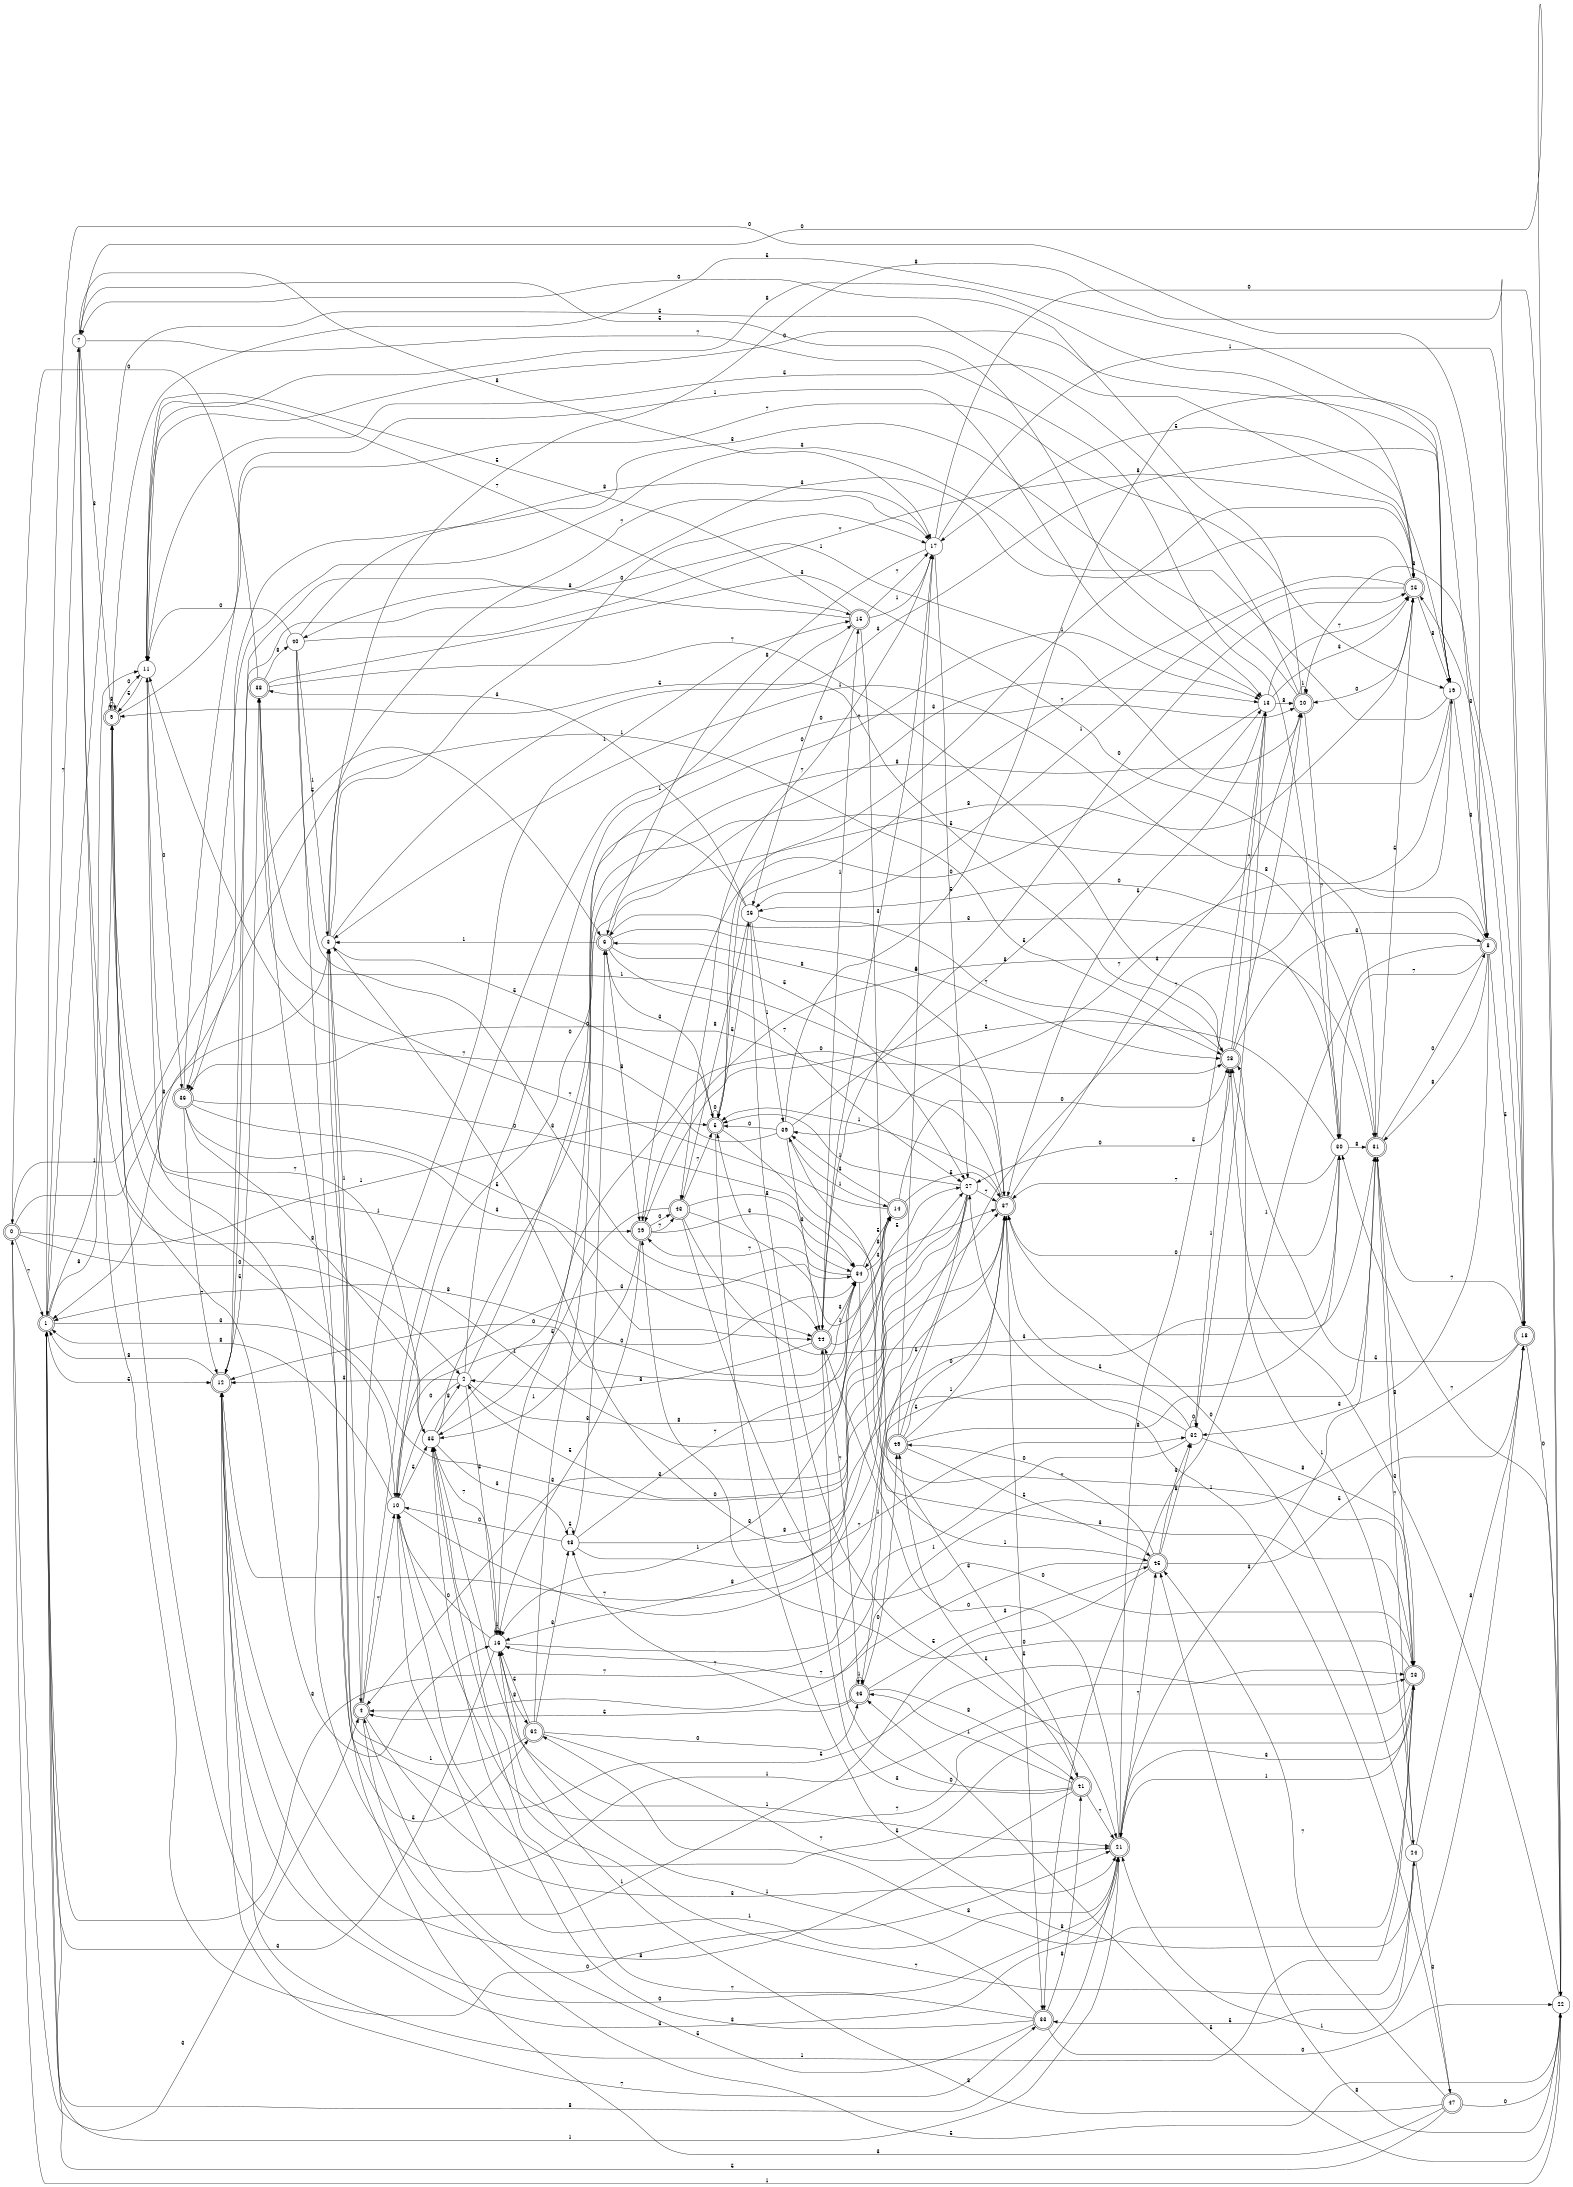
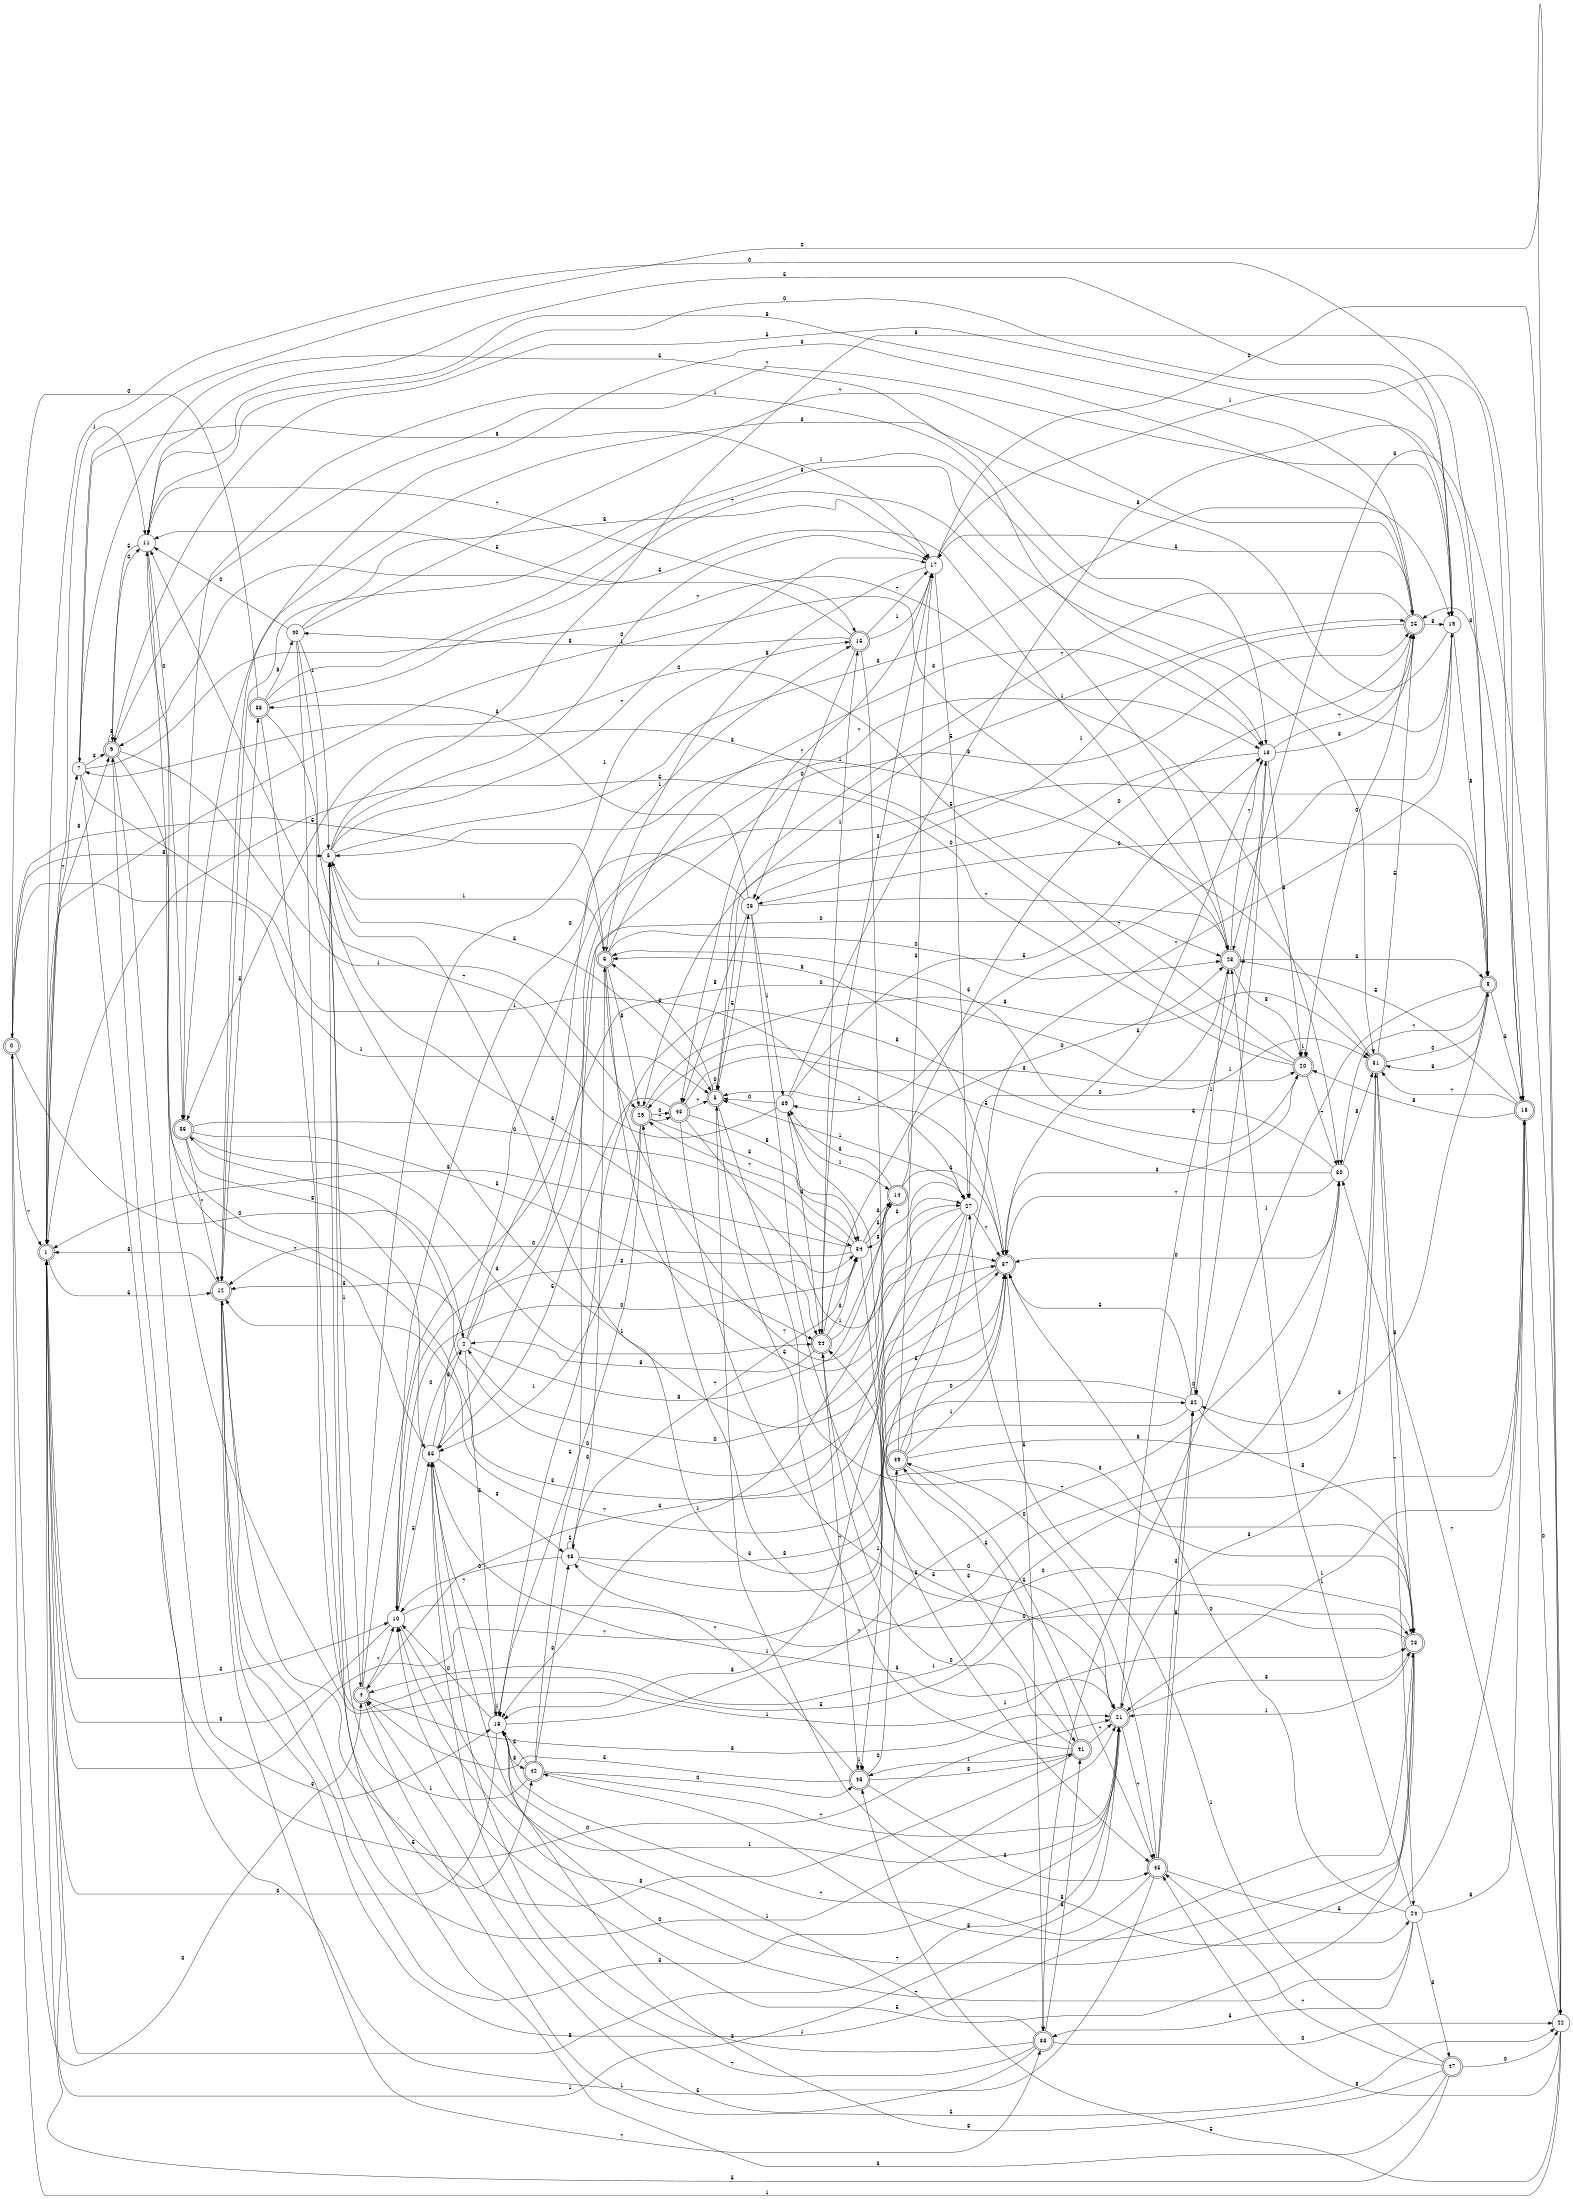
(474, 1066) -> none
(534, 1732) -> (534, 1771)
